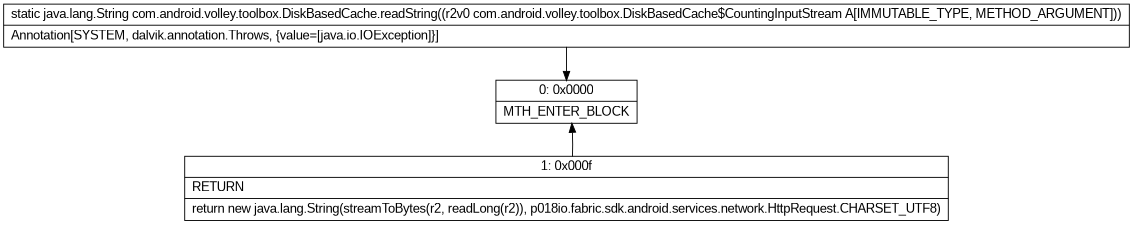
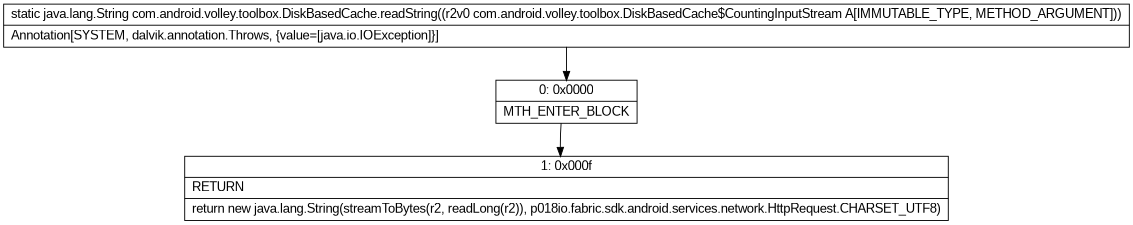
(573, 145) -> (560, 135)
